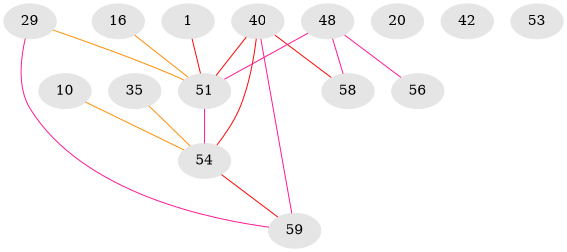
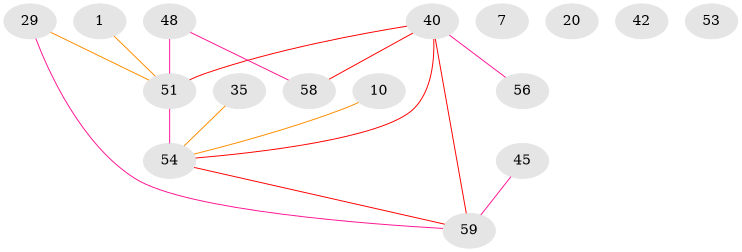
(118, 21) -> none
none -> (502, 21)
(196, 56) -> (135, 56)
(373, 56) -> (477, 56)
(276, 126) -> (451, 126)
none -> (523, 161)
